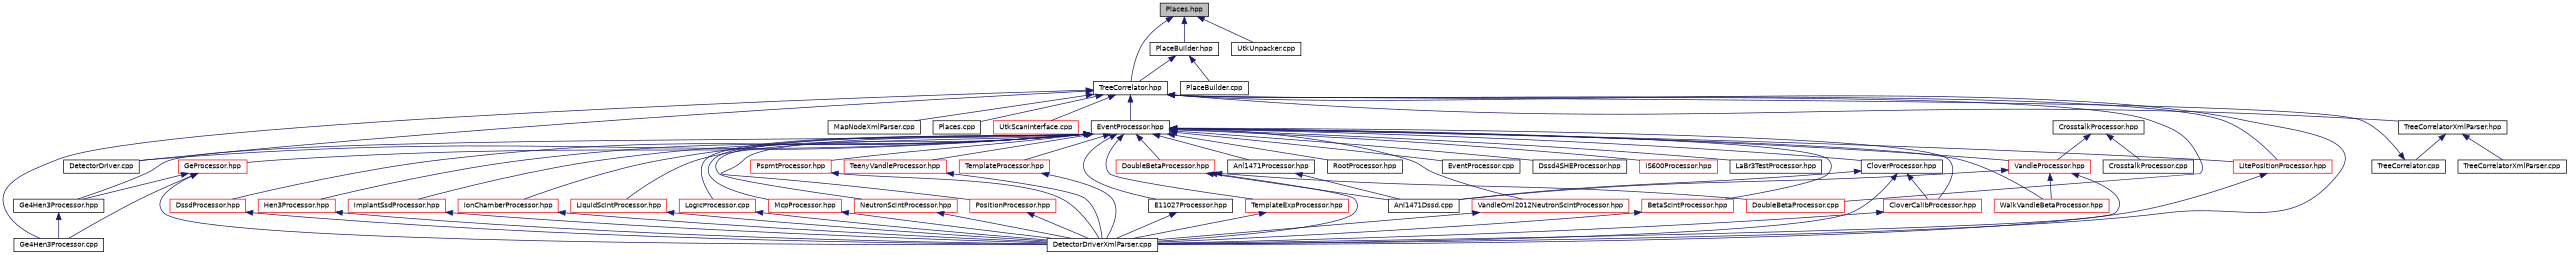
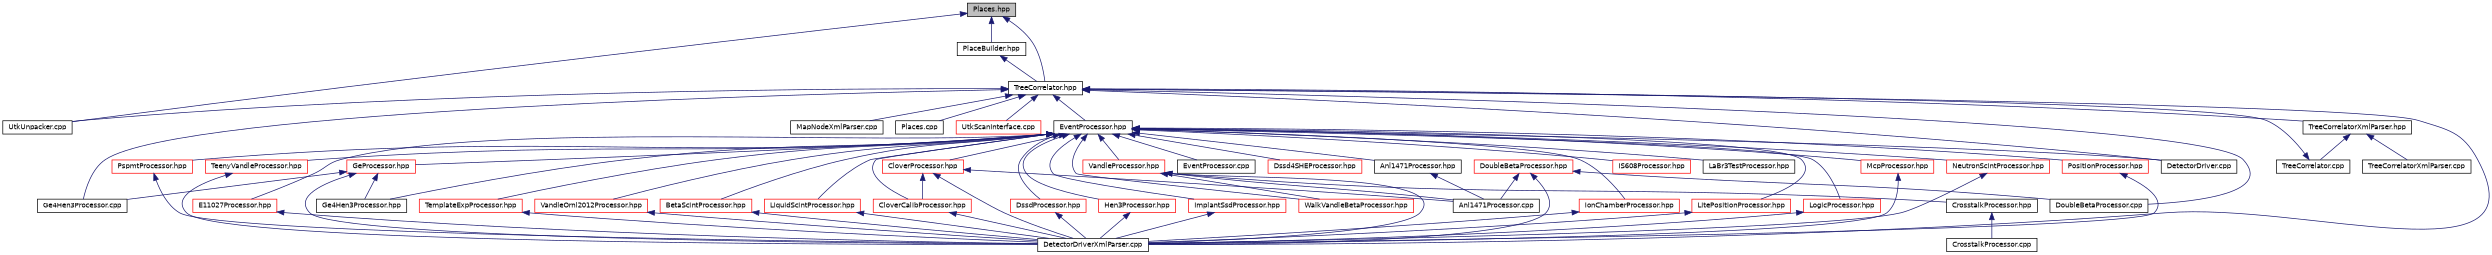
(1214, 88) -> none
(1733, 97) -> (536, 96)
(2071, 149) -> (1559, 191)
(1150, 150) -> none
(1004, 167) -> none
(1365, 167) -> none
(1580, 167) -> (1315, 167)
(1679, 167) -> (1652, 167)
(1902, 167) -> (923, 167)
(717, 206) -> (1842, 206)
(1191, 206) -> (235, 206)
(1424, 206) -> (1496, 206)
(1550, 206) -> (591, 206)
(1795, 206) -> (2099, 206)
(59, 229) -> none
